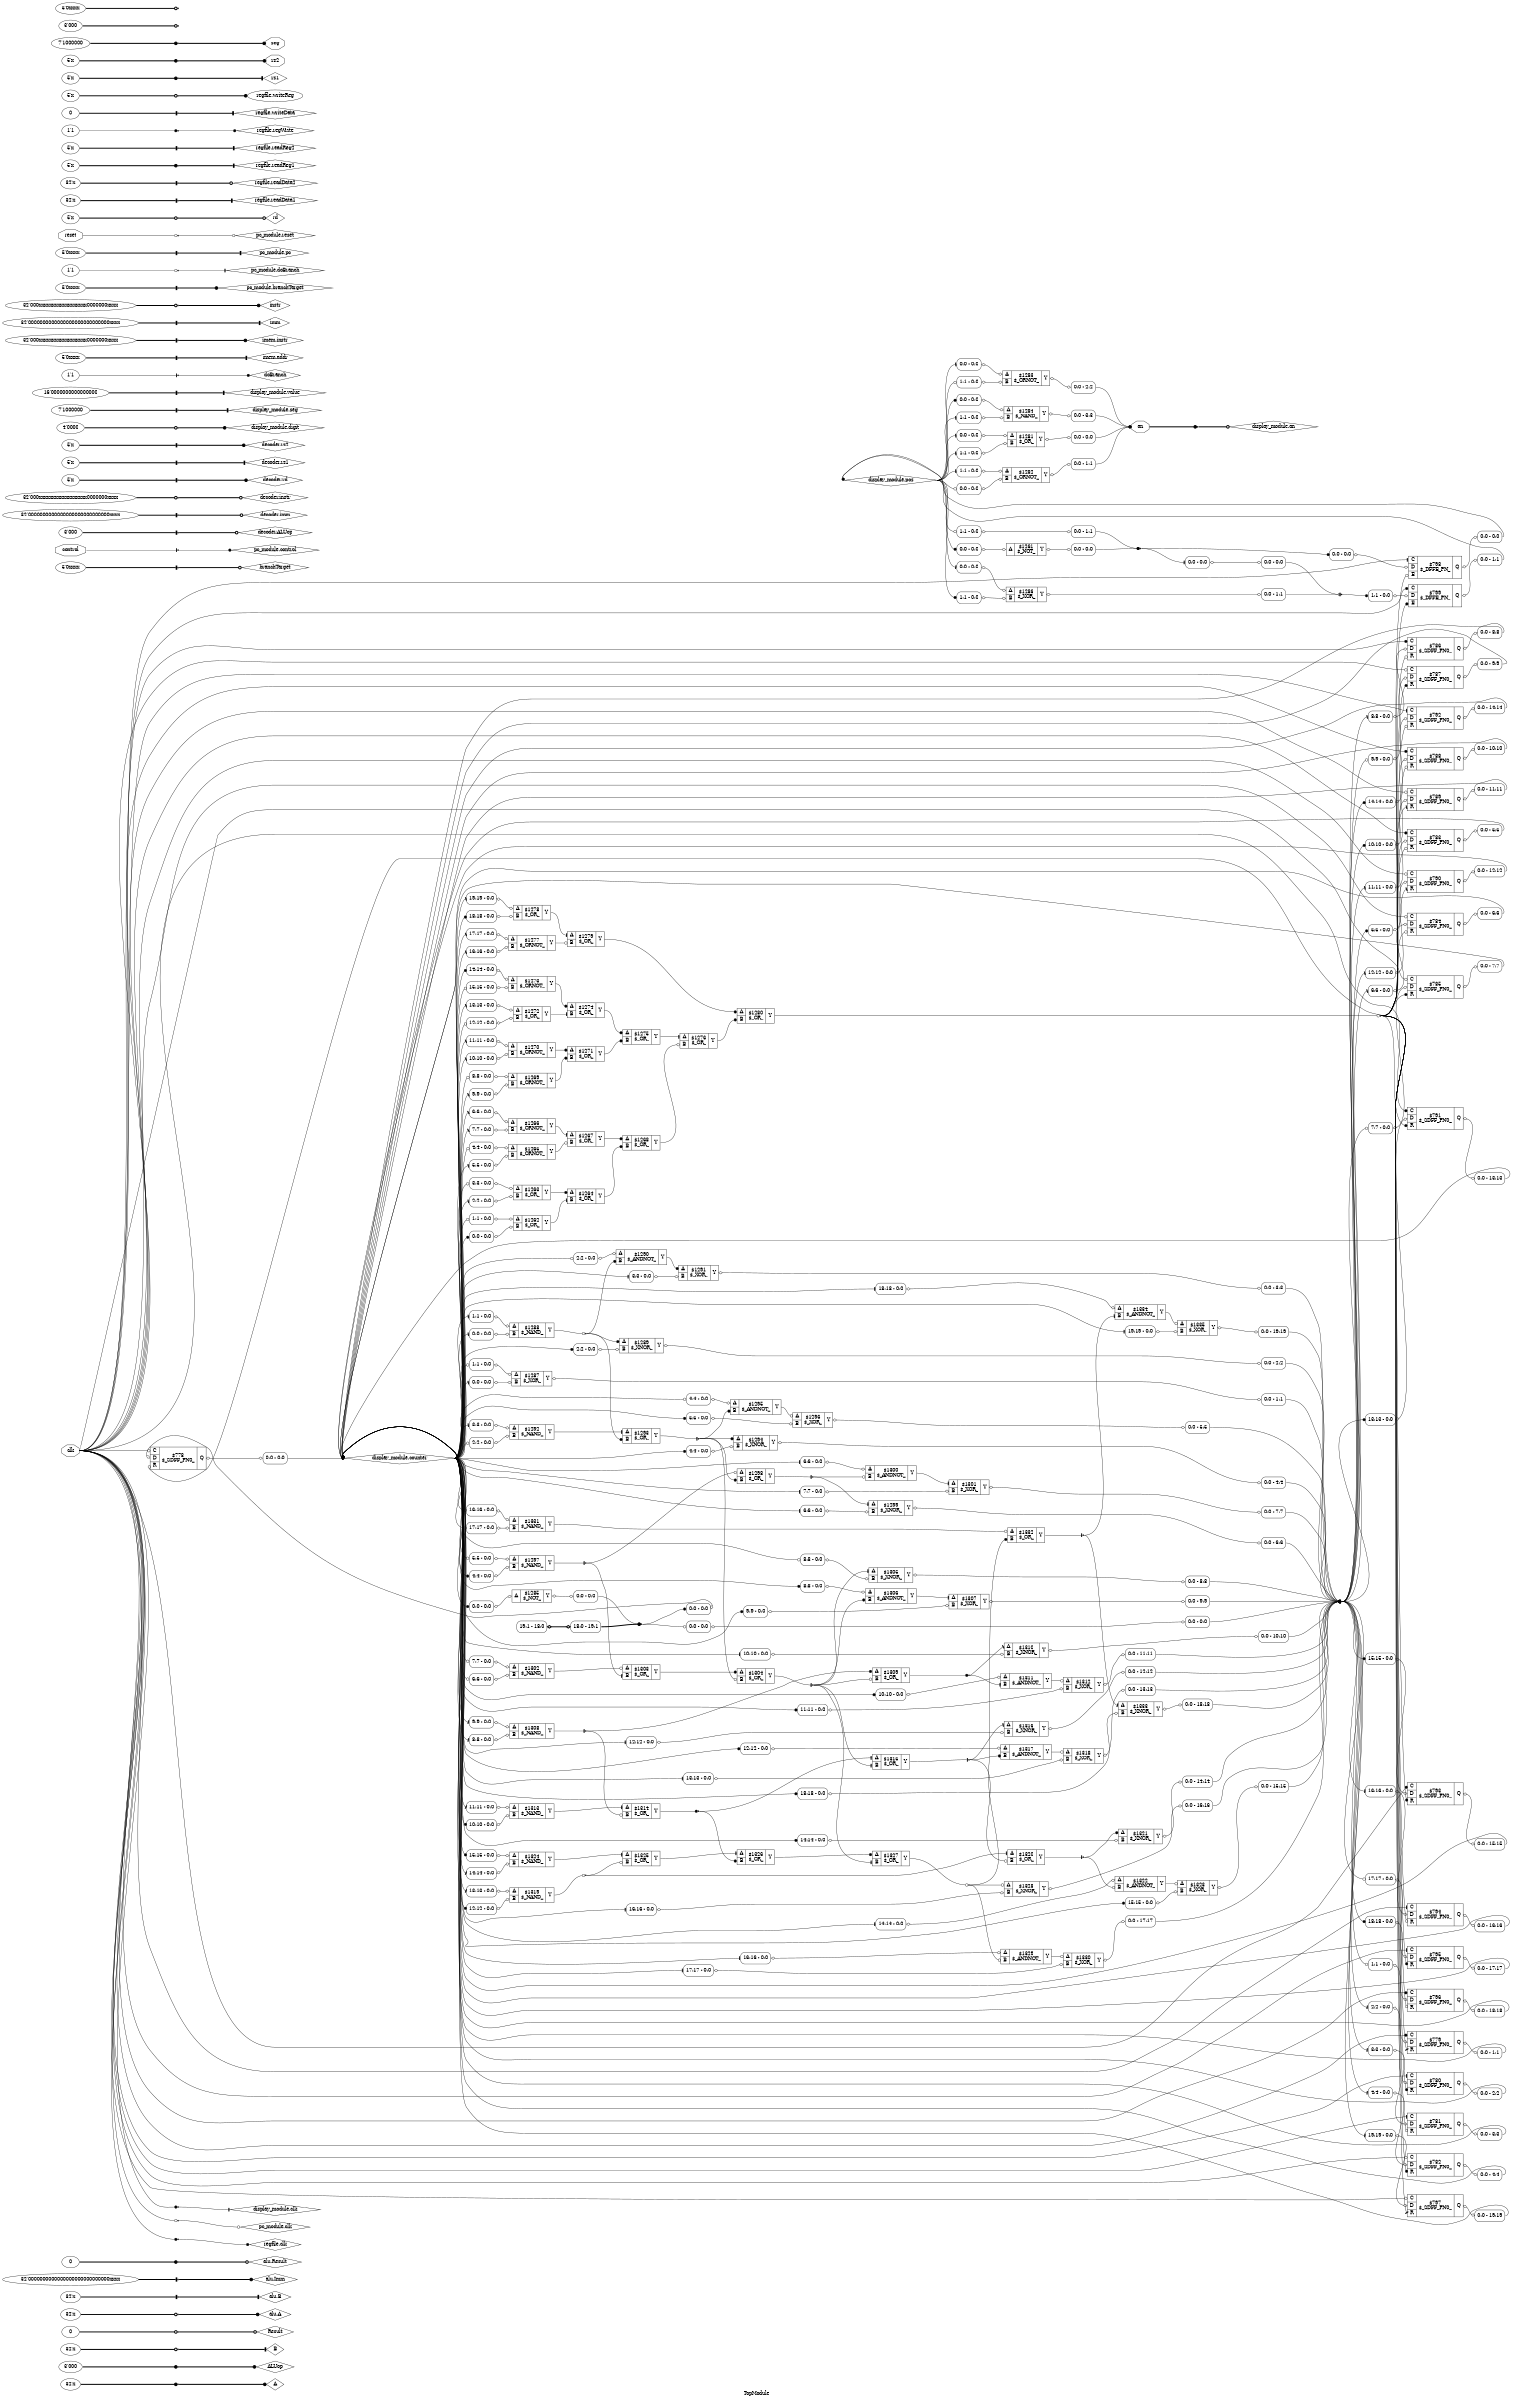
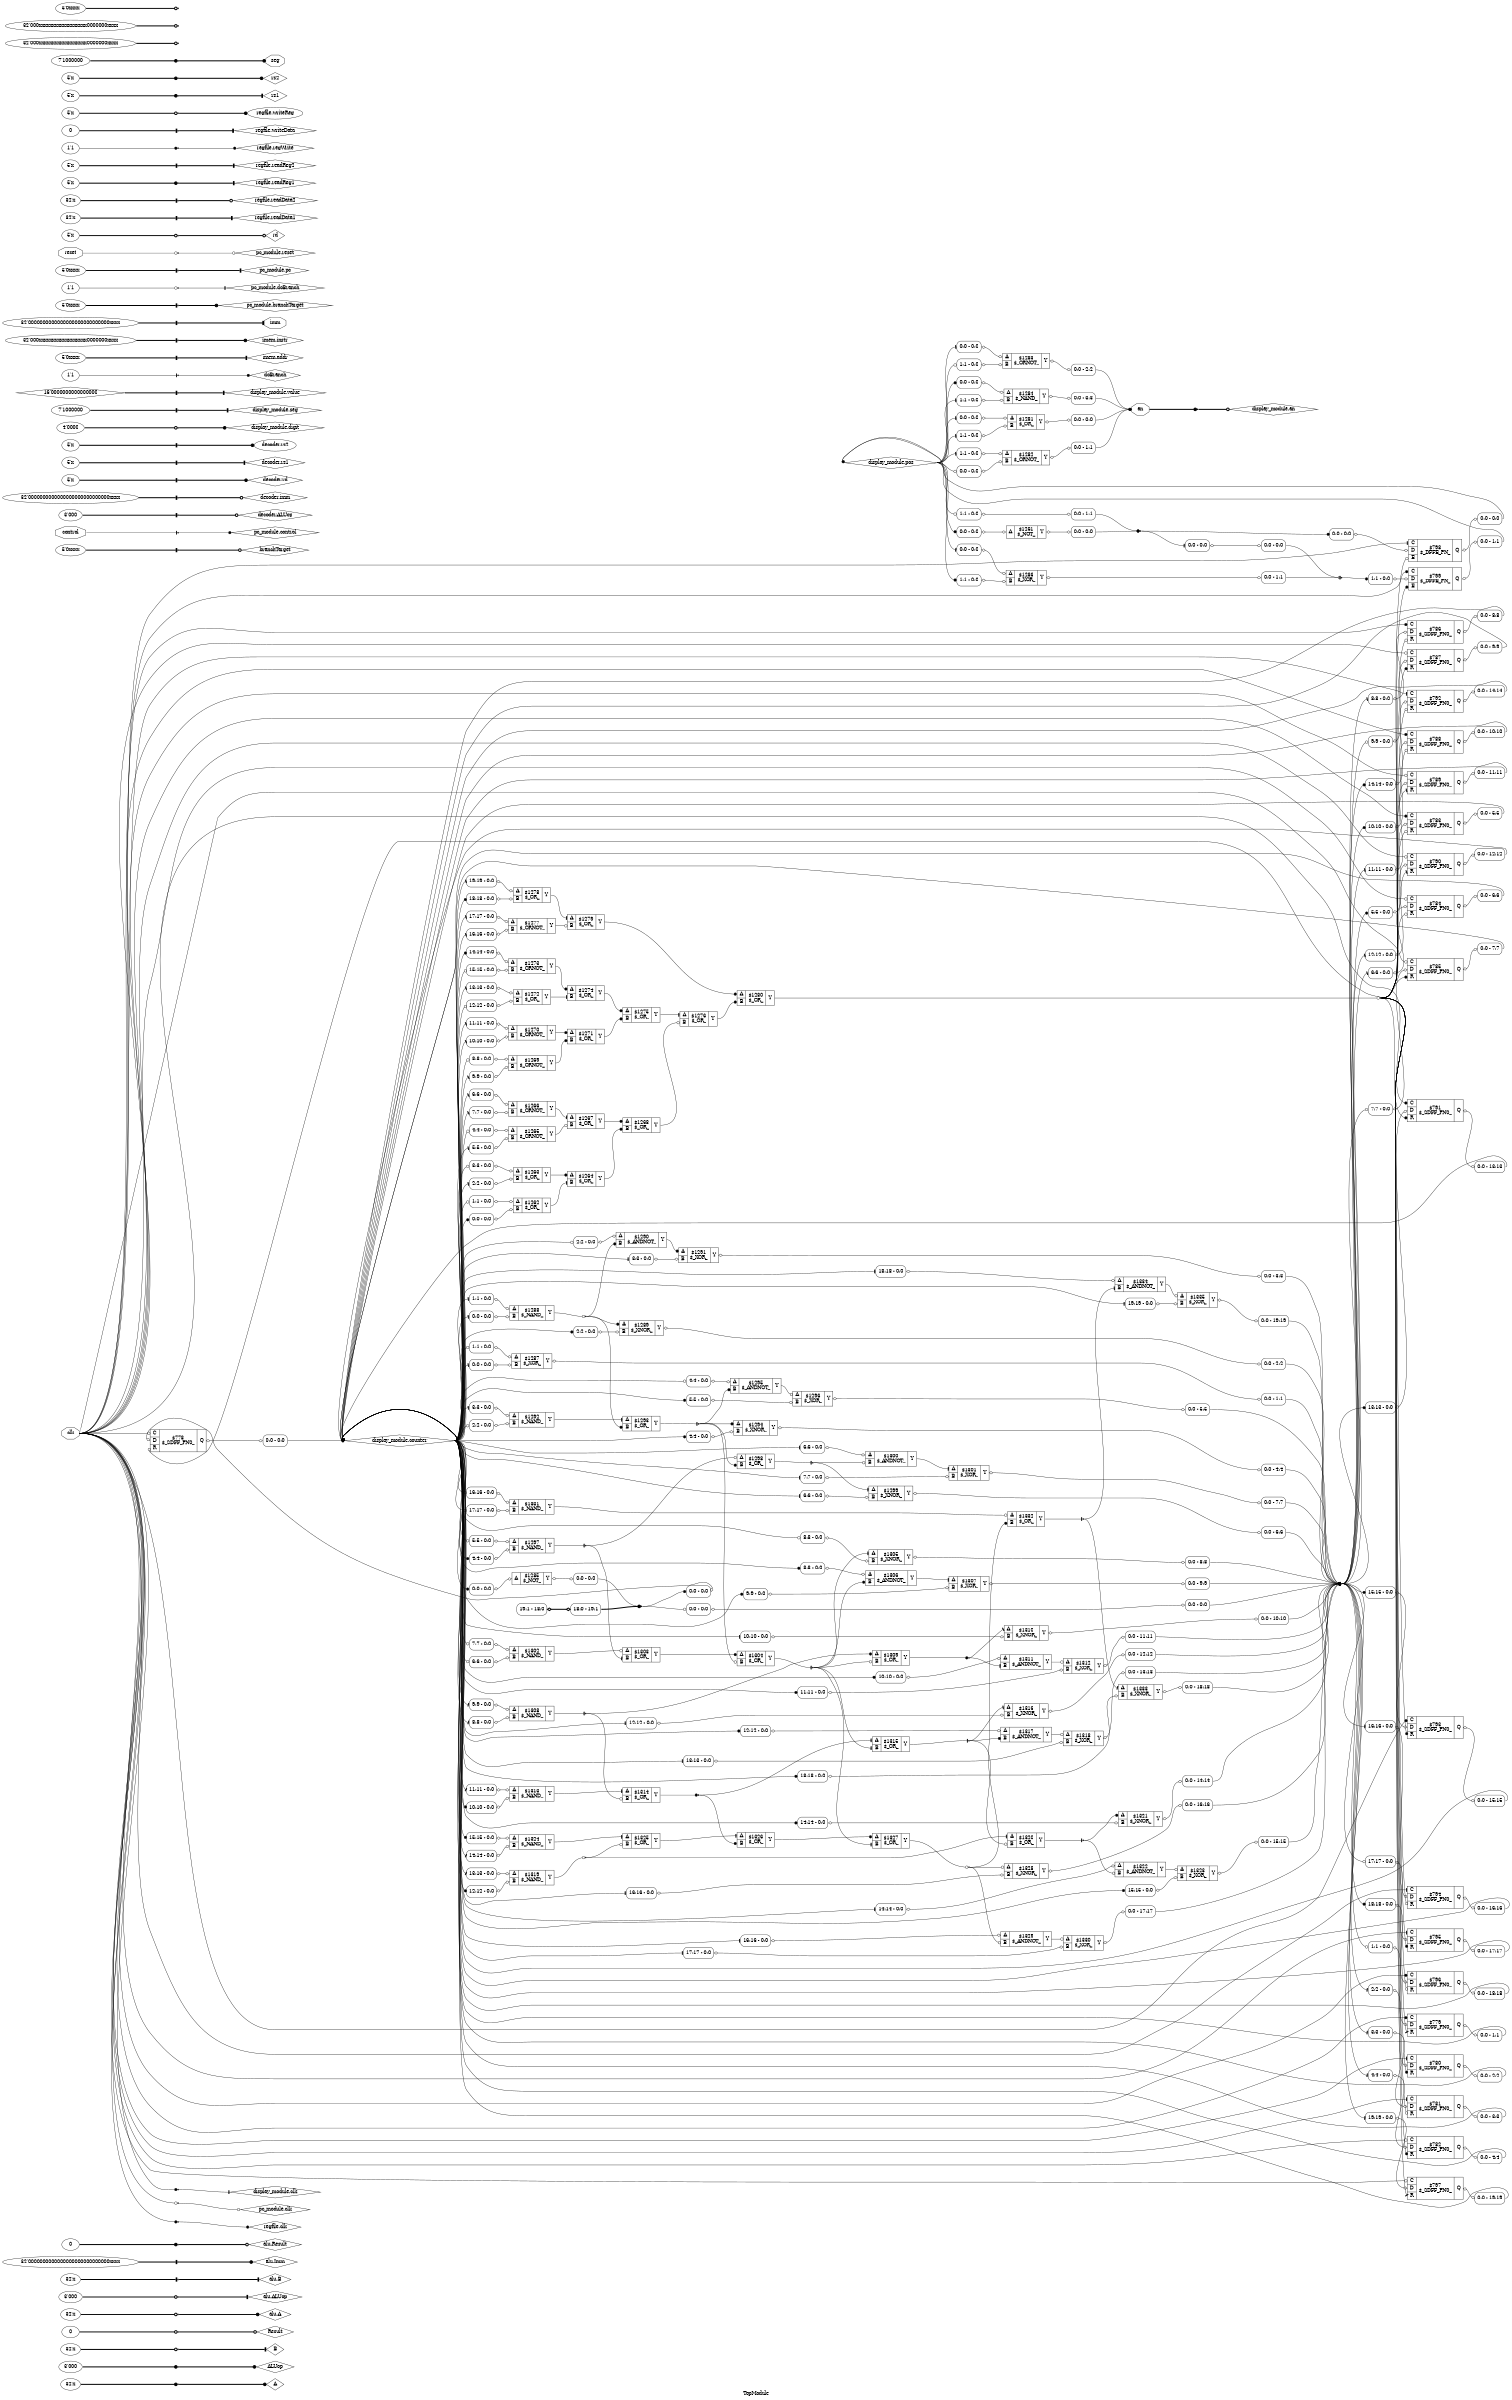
(275, 61) -> (275, 78)
(275, 305) -> none
(275, 323) -> (275, 323)
(71, 393) -> (71, 393)
(275, 445) -> (275, 445)
(275, 498) -> none
none -> (275, 2297)
